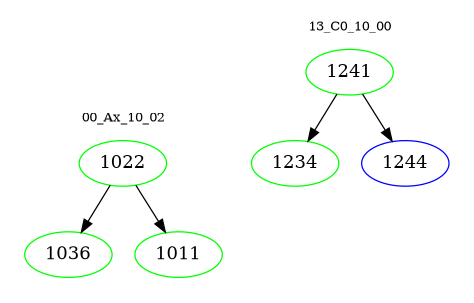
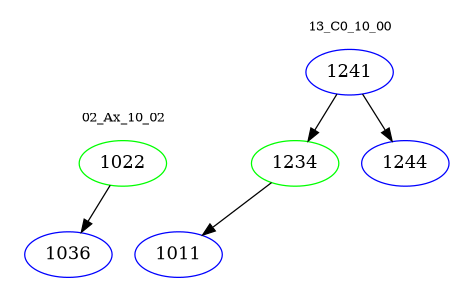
(350, 72) -> (350, 72)
(124, 118) -> (124, 118)
(147, 203) -> (242, 205)
(68, 255) -> (68, 255)
(179, 255) -> (179, 255)
